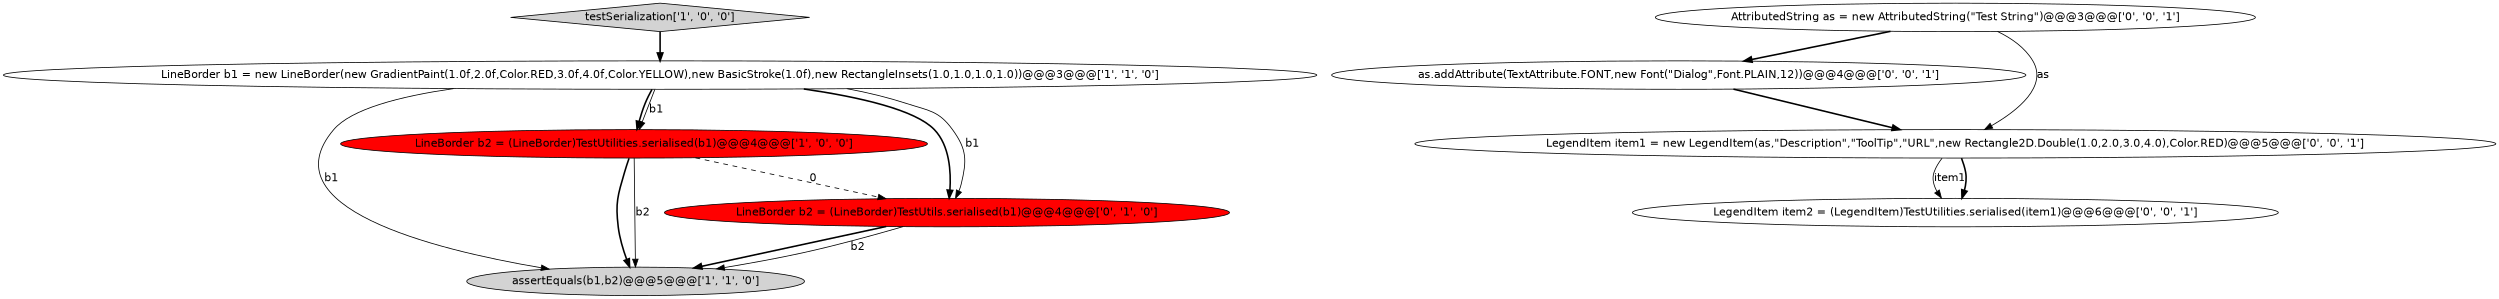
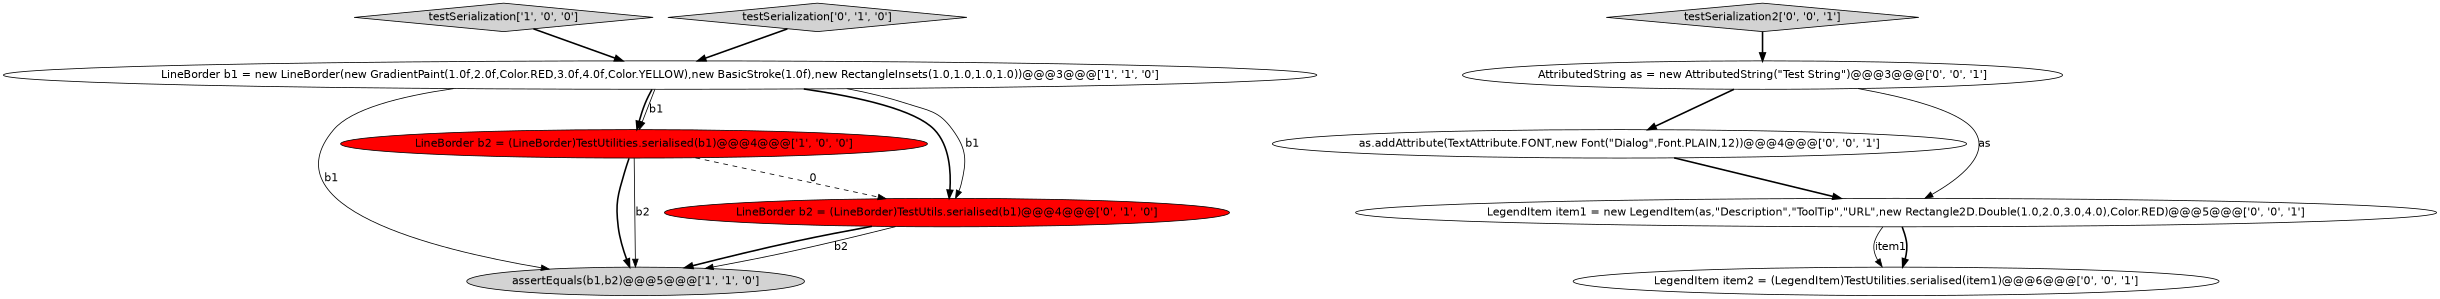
none -> (817, 17)
none -> (1763, 17)
